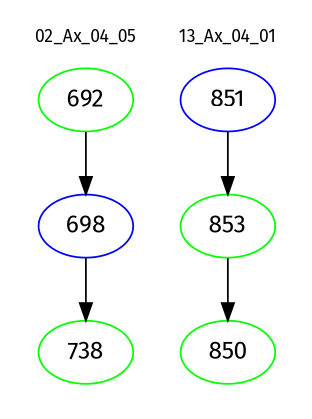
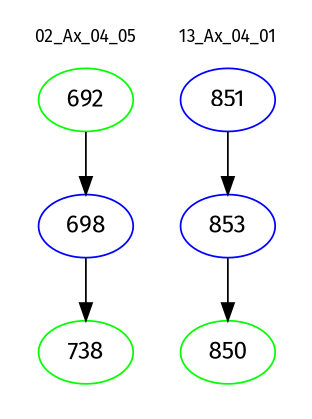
(228, 226) -> (228, 226)
